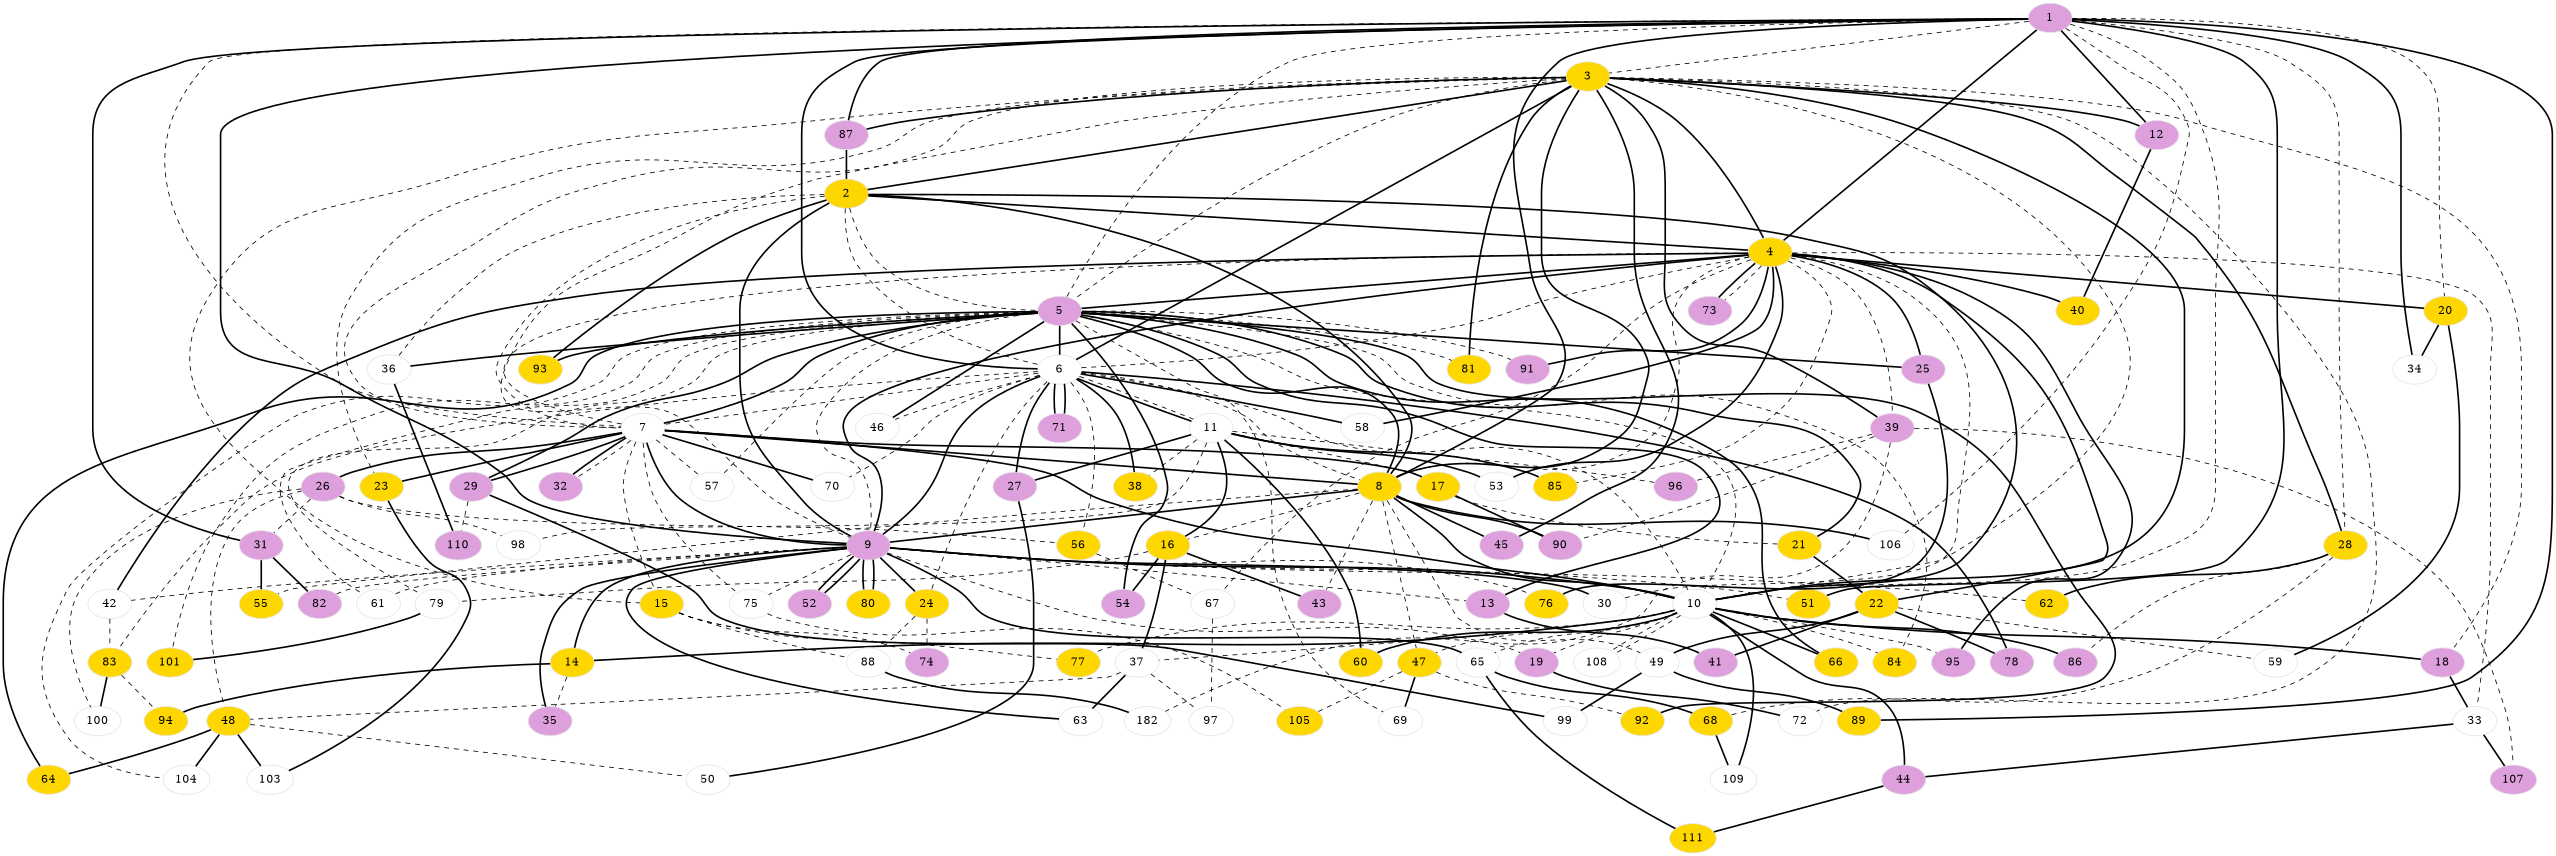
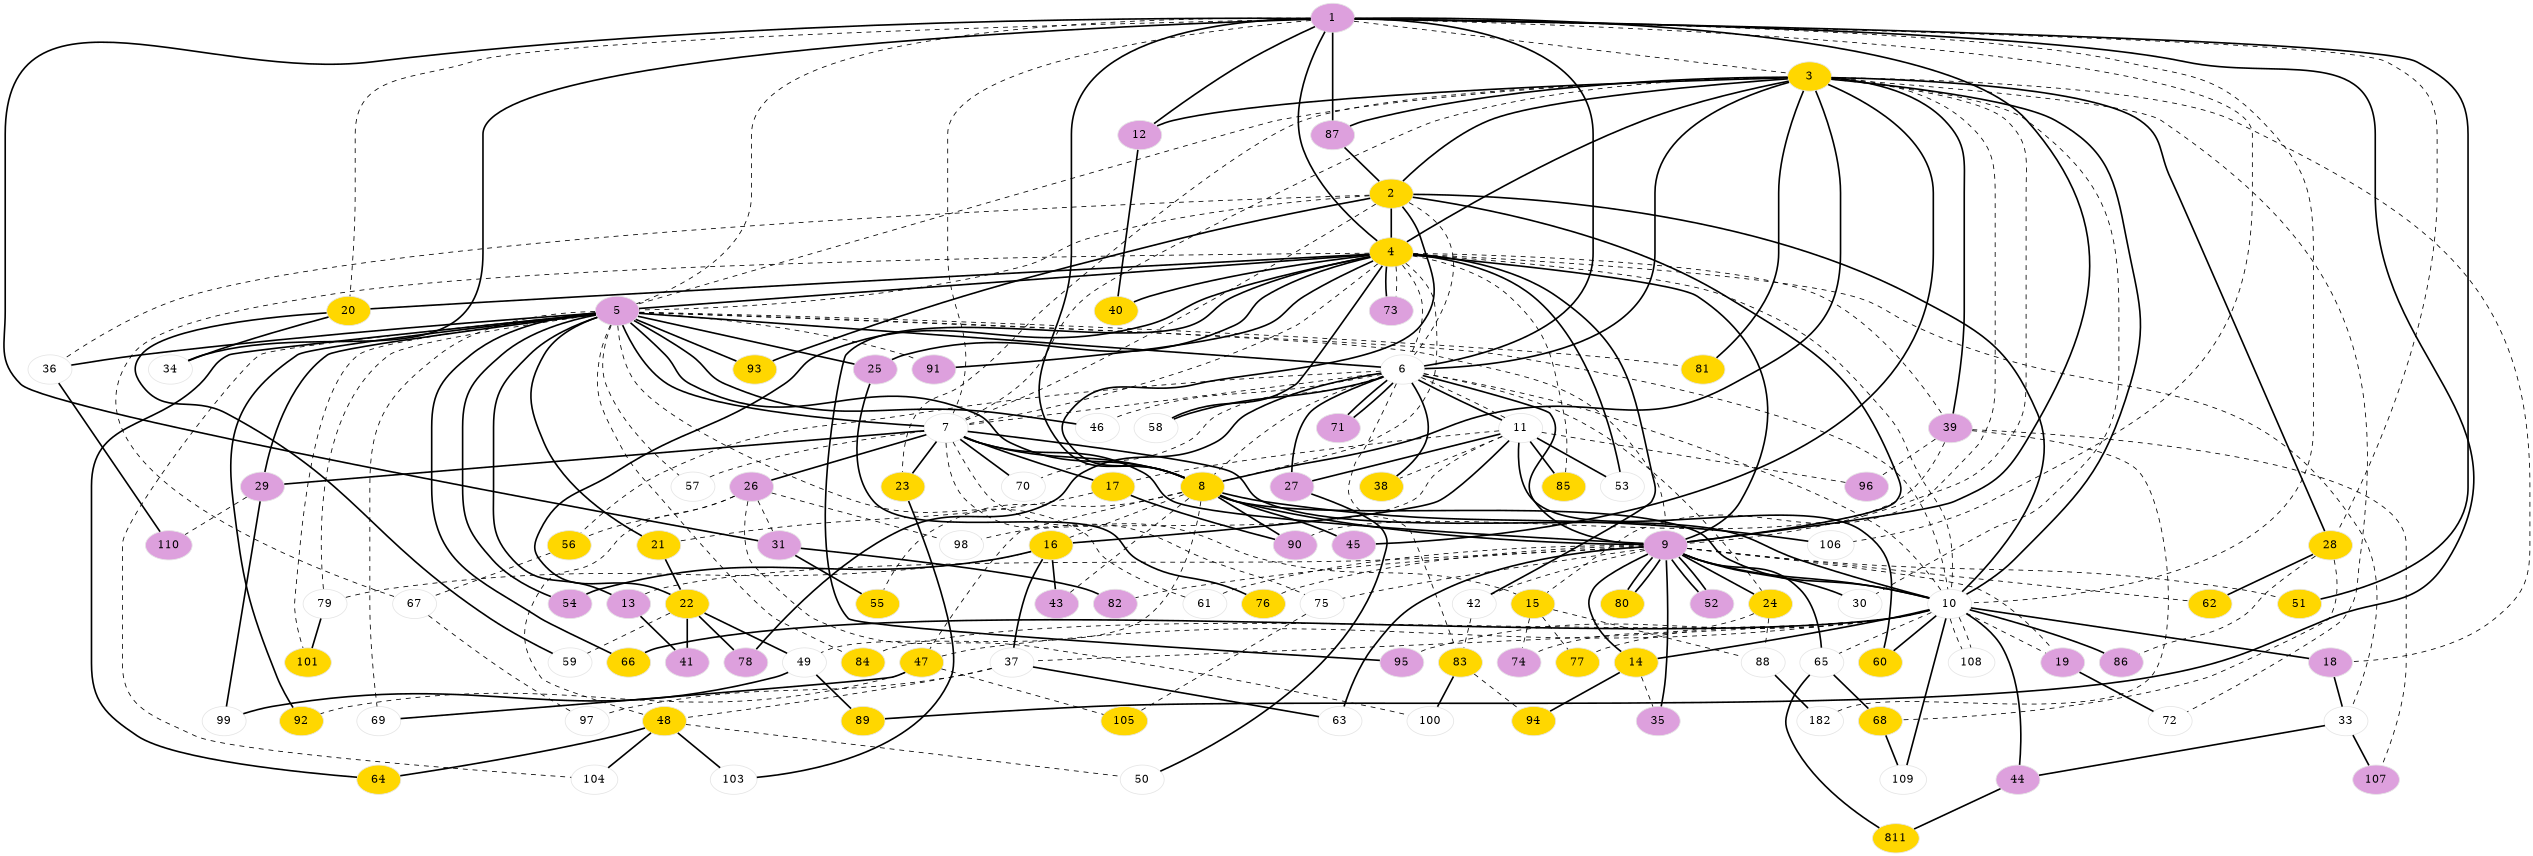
(561, 487) -> none
(1693, 838) -> (1896, 838)
